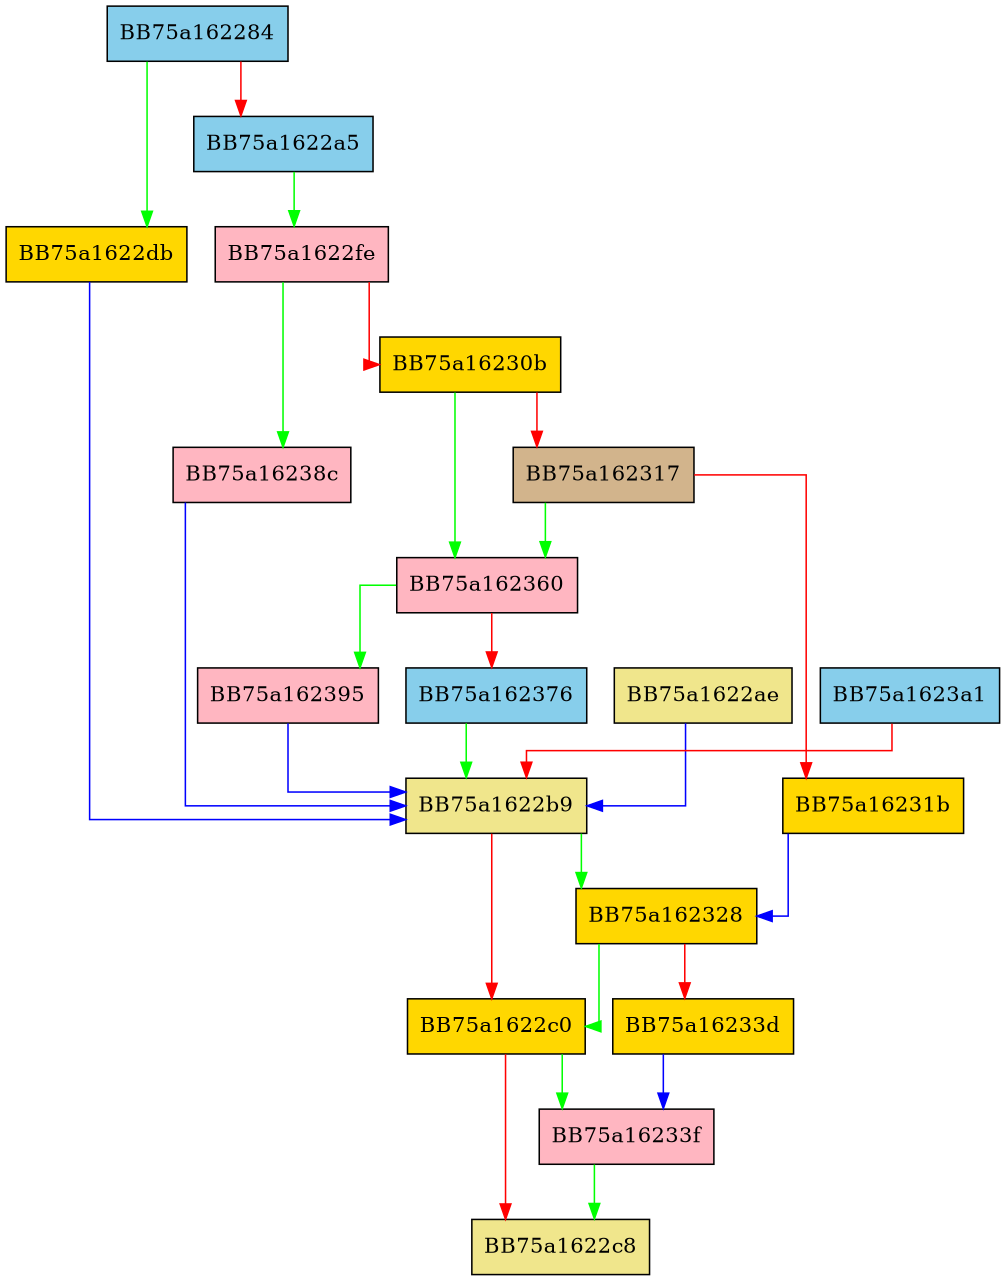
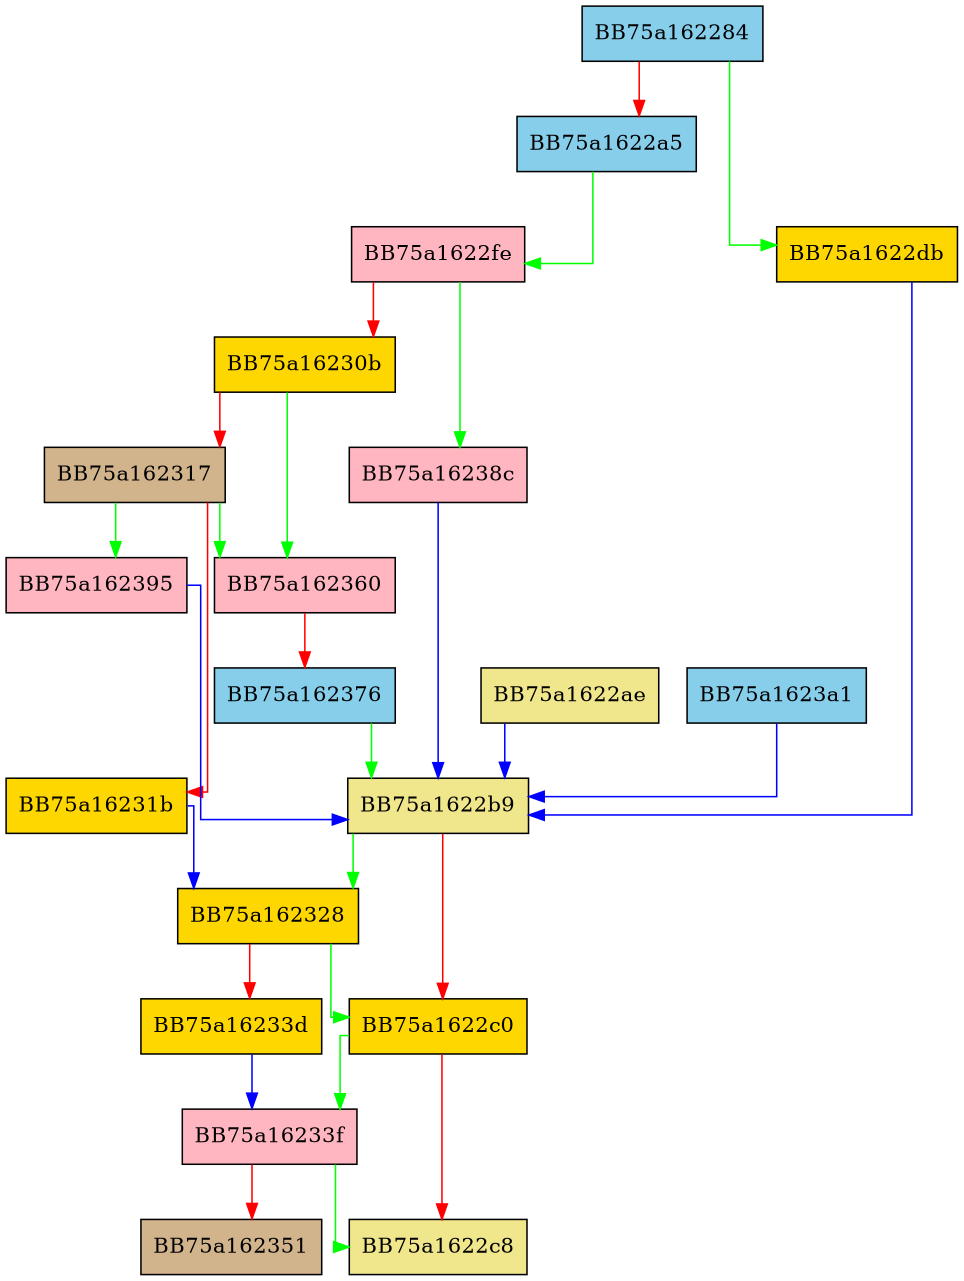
(360, 601) -> (116, 522)
(717, 751) -> (697, 797)
none -> (231, 1247)
